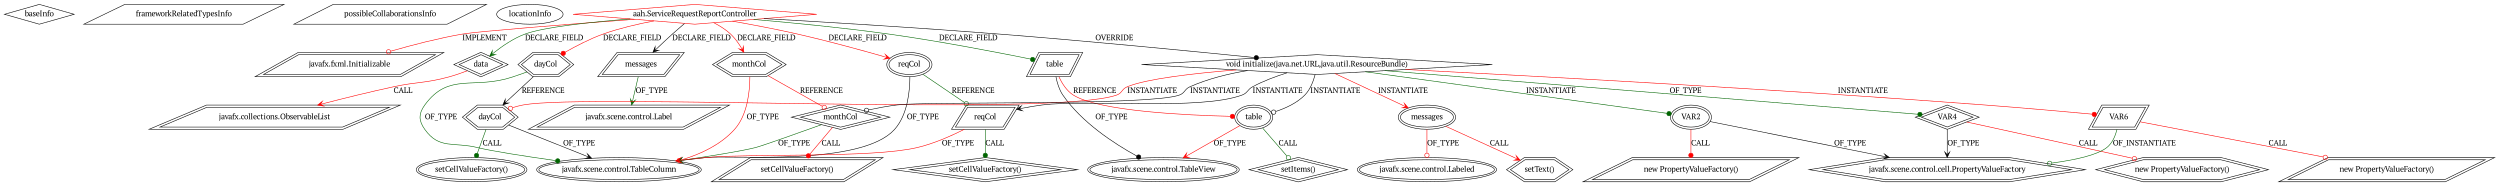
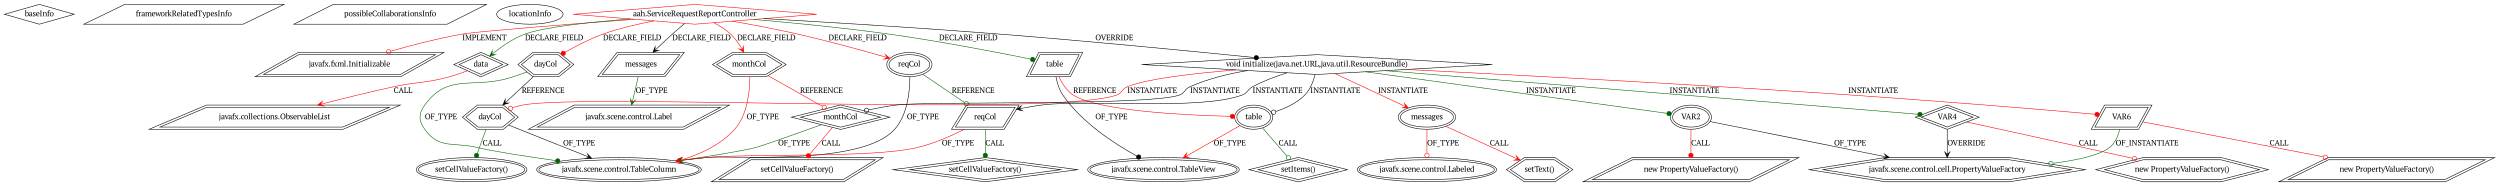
(1686, 91) -> (1694, 91)
(1963, 143) -> (1966, 143)
